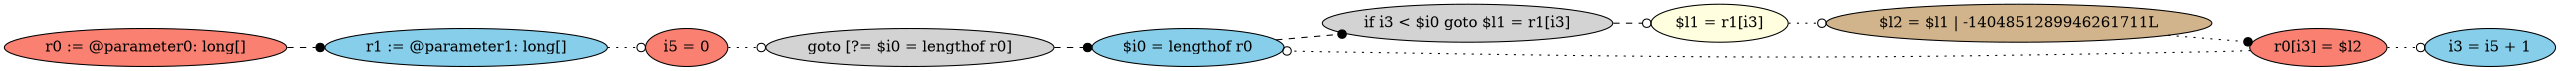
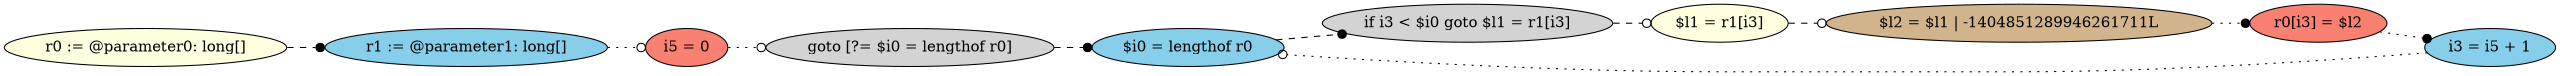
(1803, 23) -> (1803, 23)
(146, 48) -> (146, 48)
(2402, 48) -> (2401, 35)
(1771, 57) -> (1857, 72)
